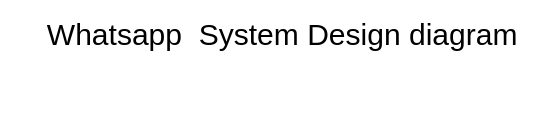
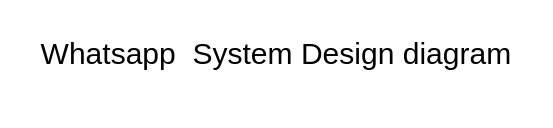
(282, 44) -> (276, 63)
